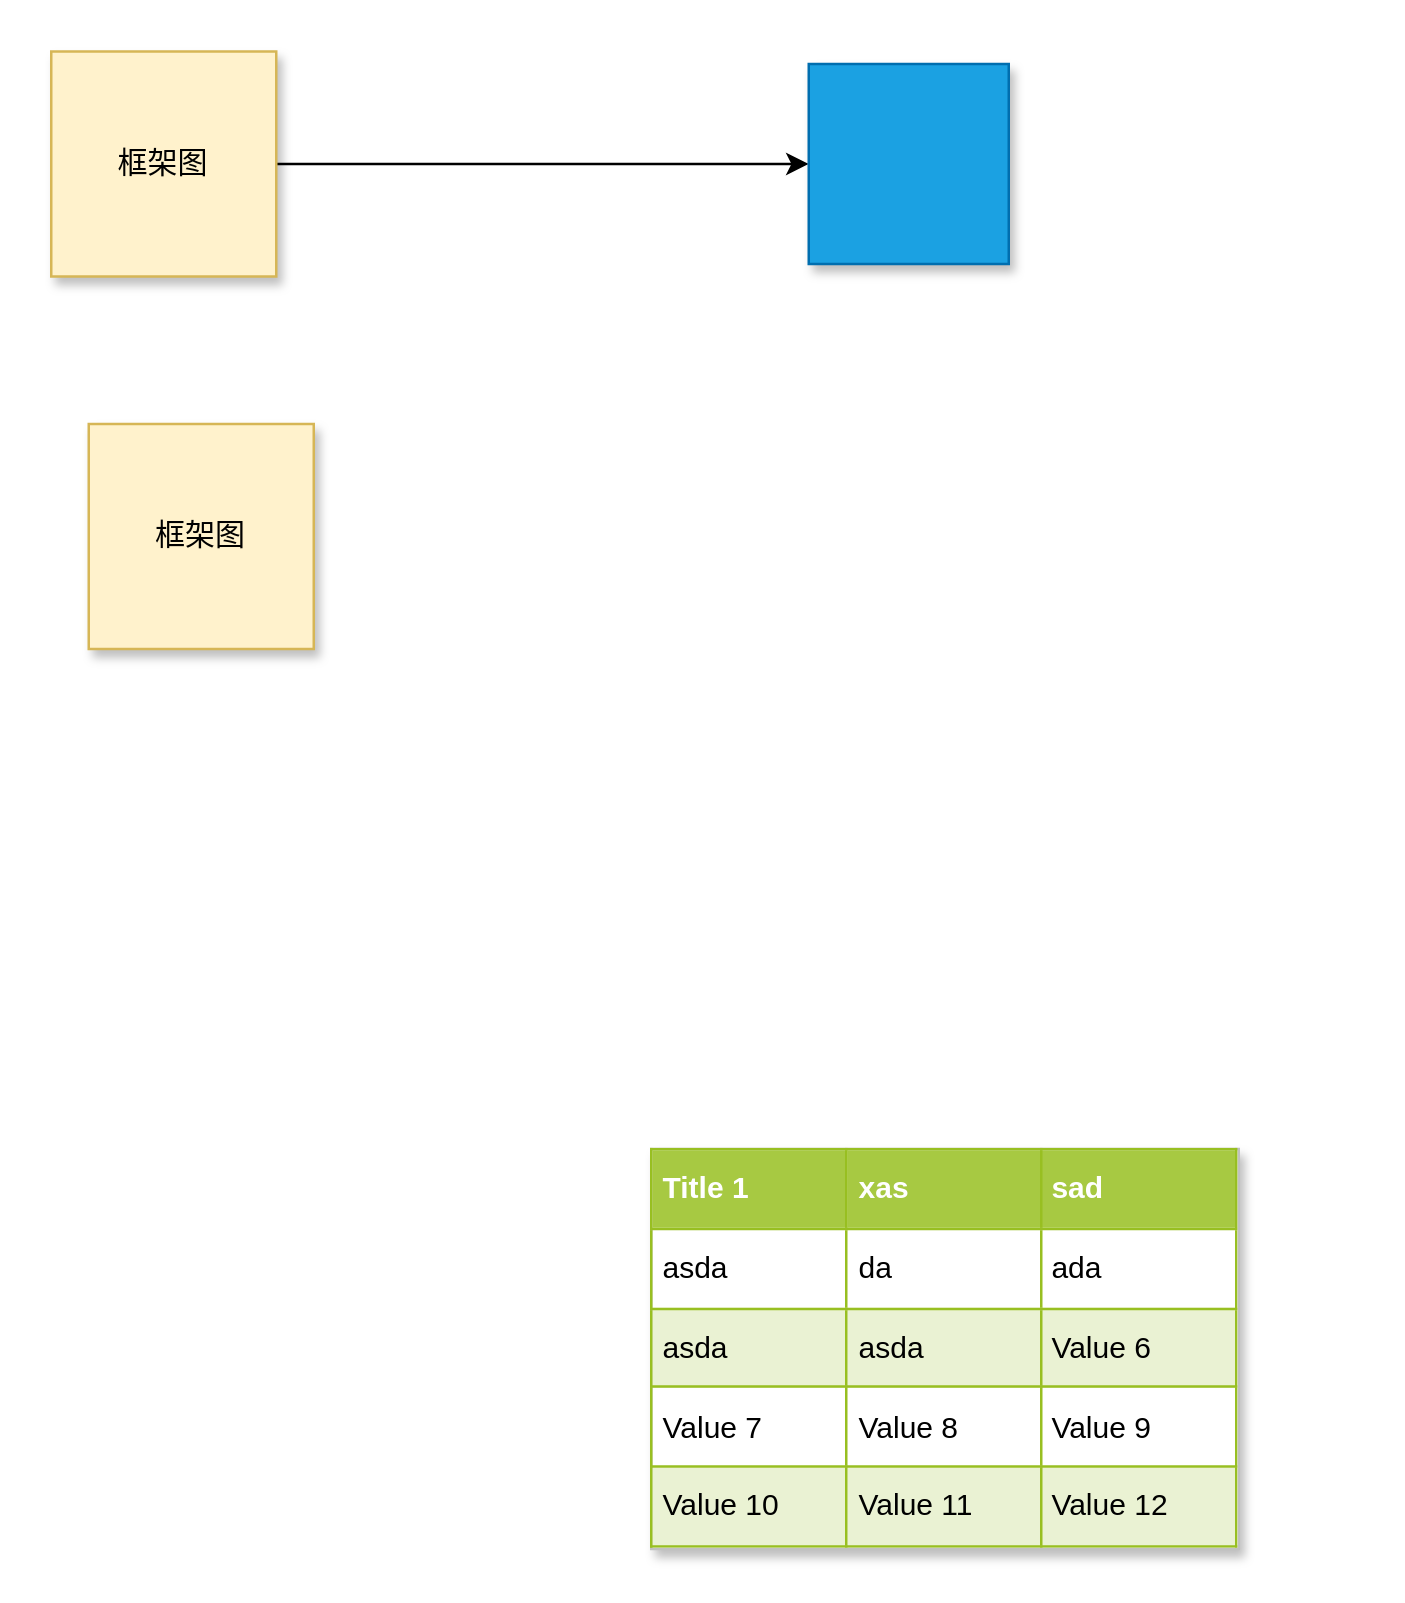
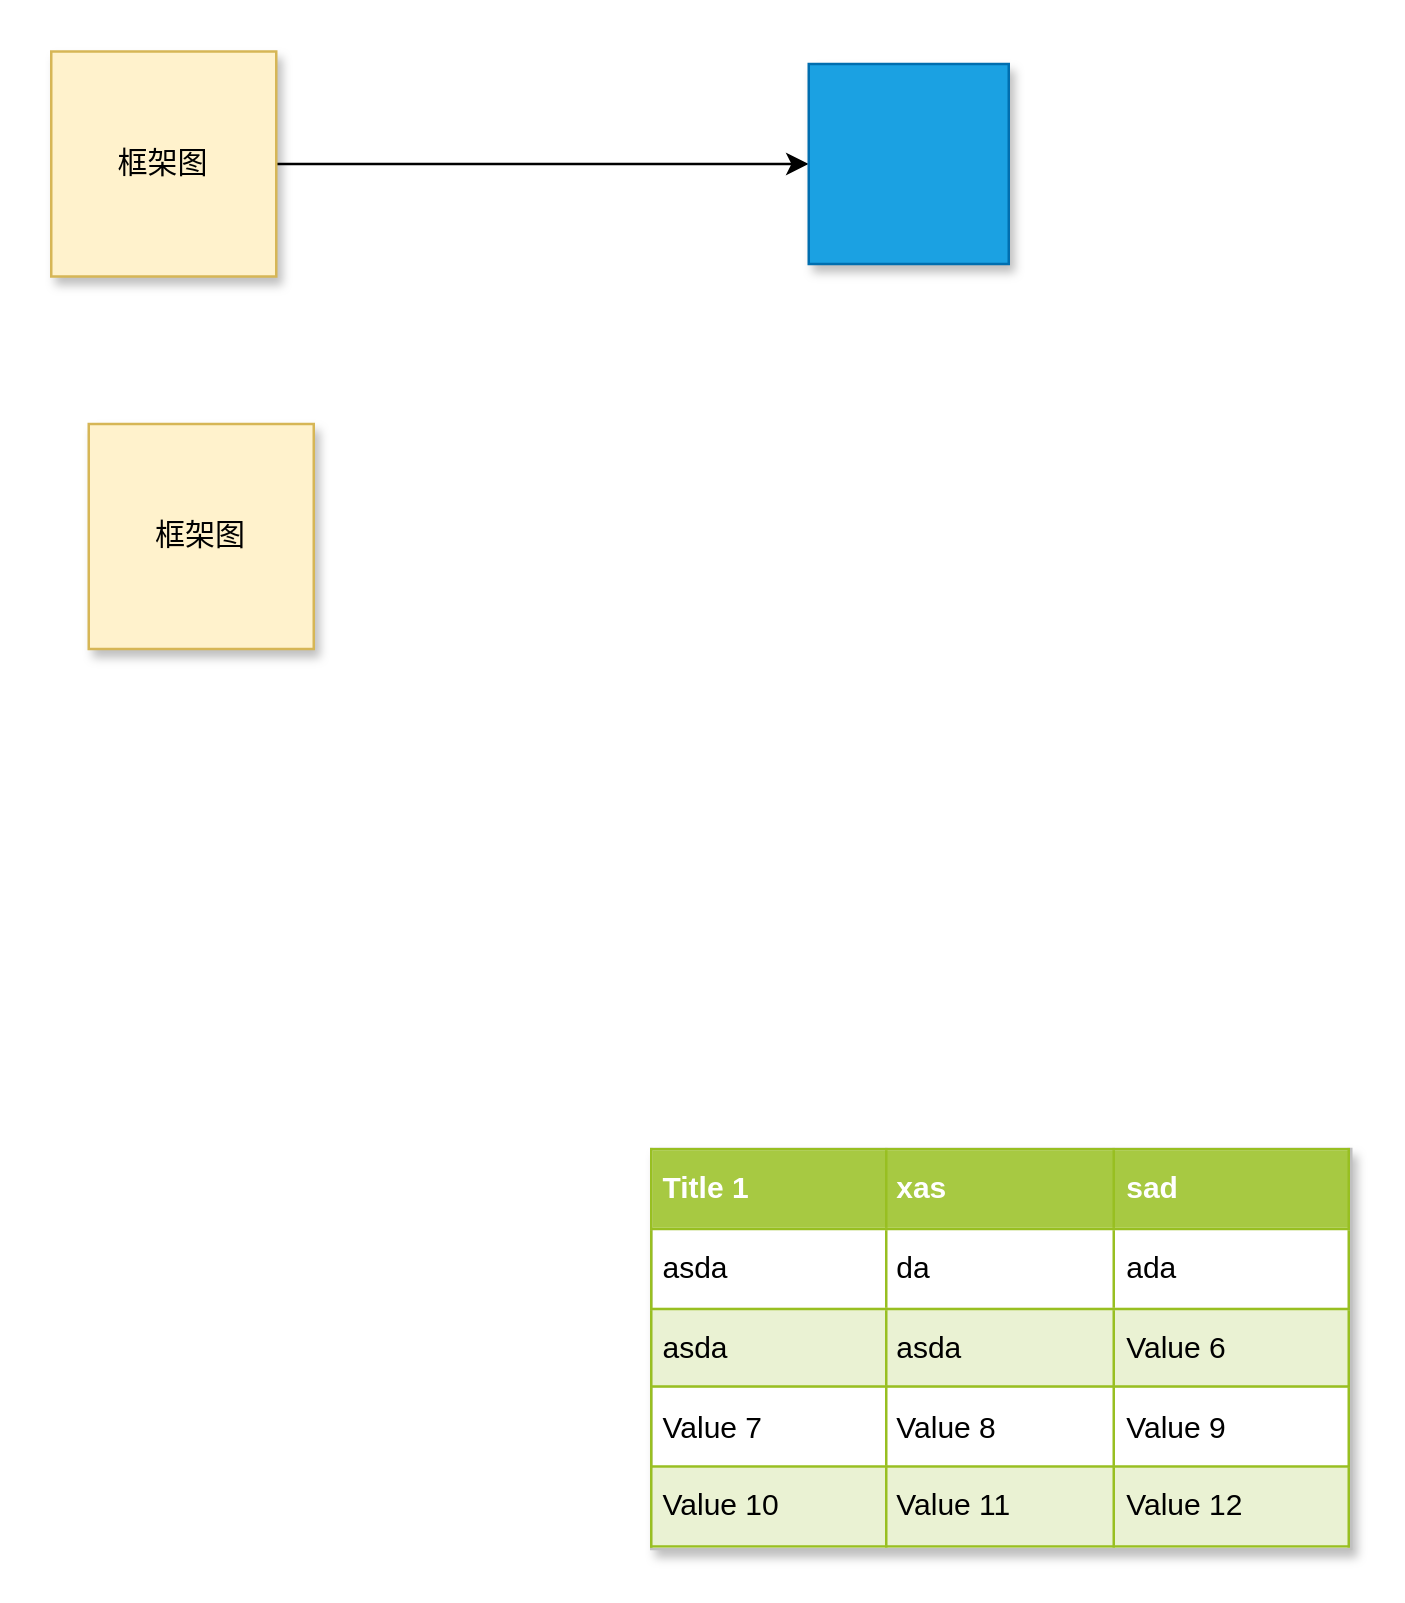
(945, 1349) -> (1001, 1349)
